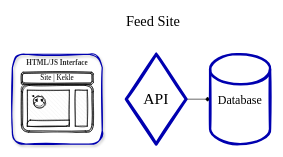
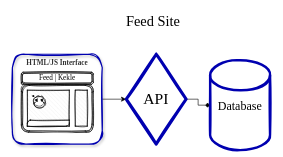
(57, 78) -> (57, 78)
none -> (120, 99)
(240, 99) -> (240, 105)
